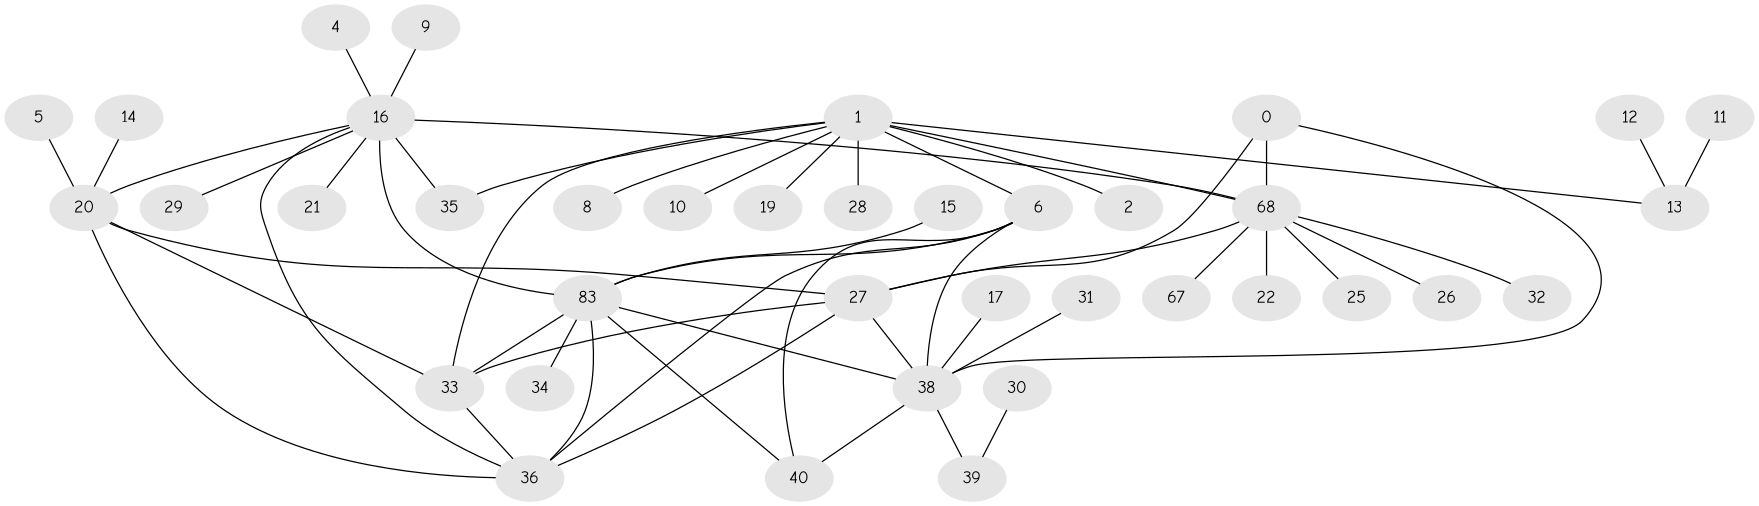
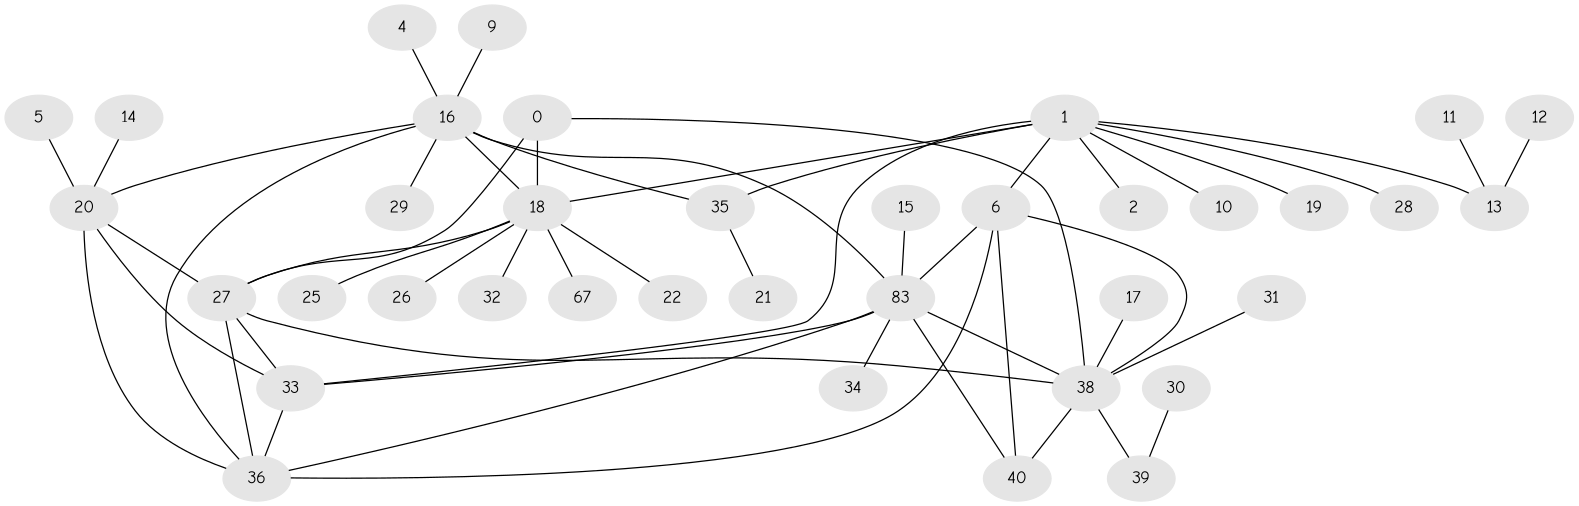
(346, 163) -> (742, 253)
(588, 208) -> none
(1267, 208) -> (537, 208)
